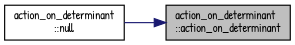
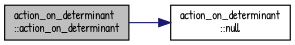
(139, 23) -> (144, 23)
